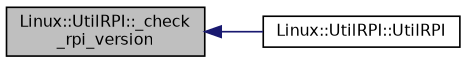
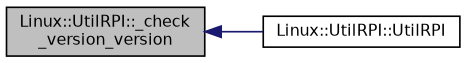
(106, 32) -> (106, 32)
